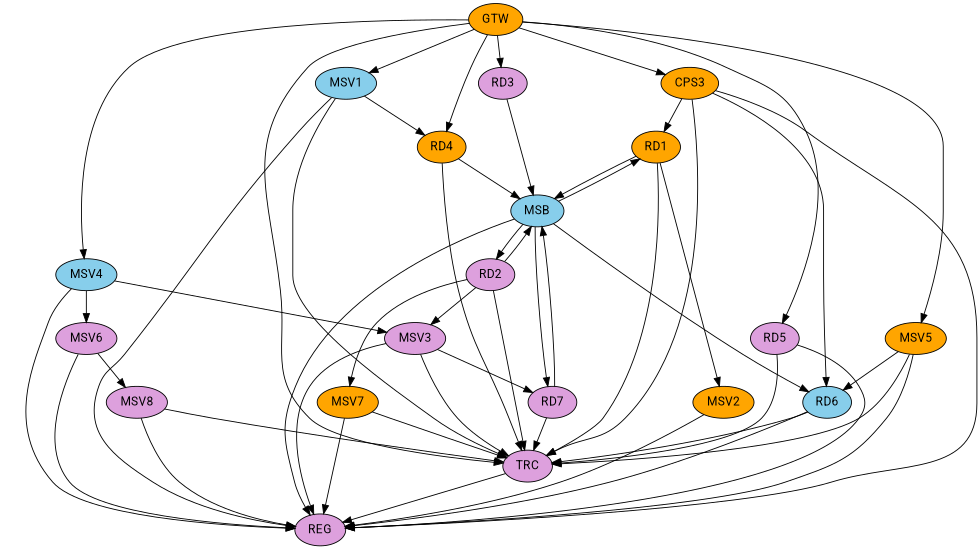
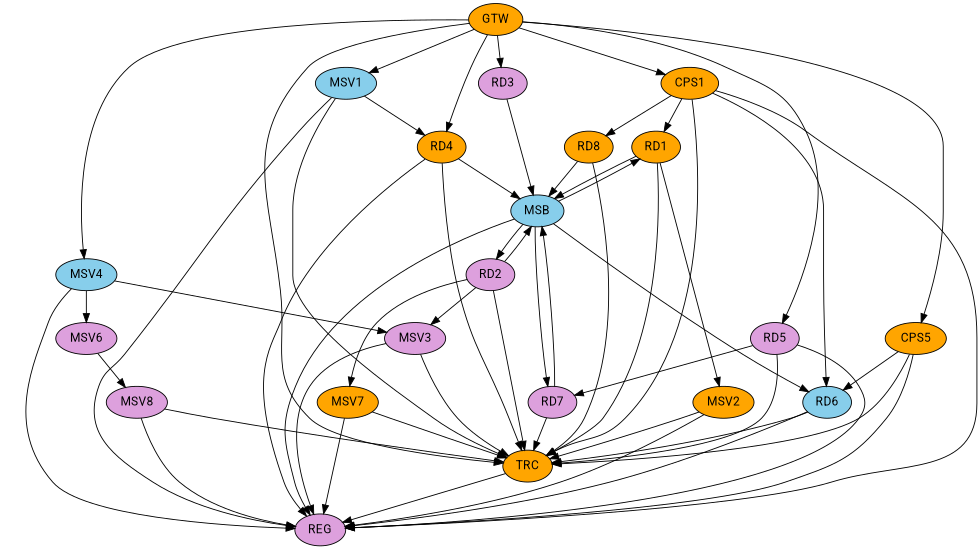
(690, 83) -> (690, 83)
none -> (589, 147)
(916, 338) -> (916, 338)
(481, 369) -> (668, 369)
none -> (629, 435)
(528, 466) -> (528, 466)
(92, 497) -> (290, 302)
